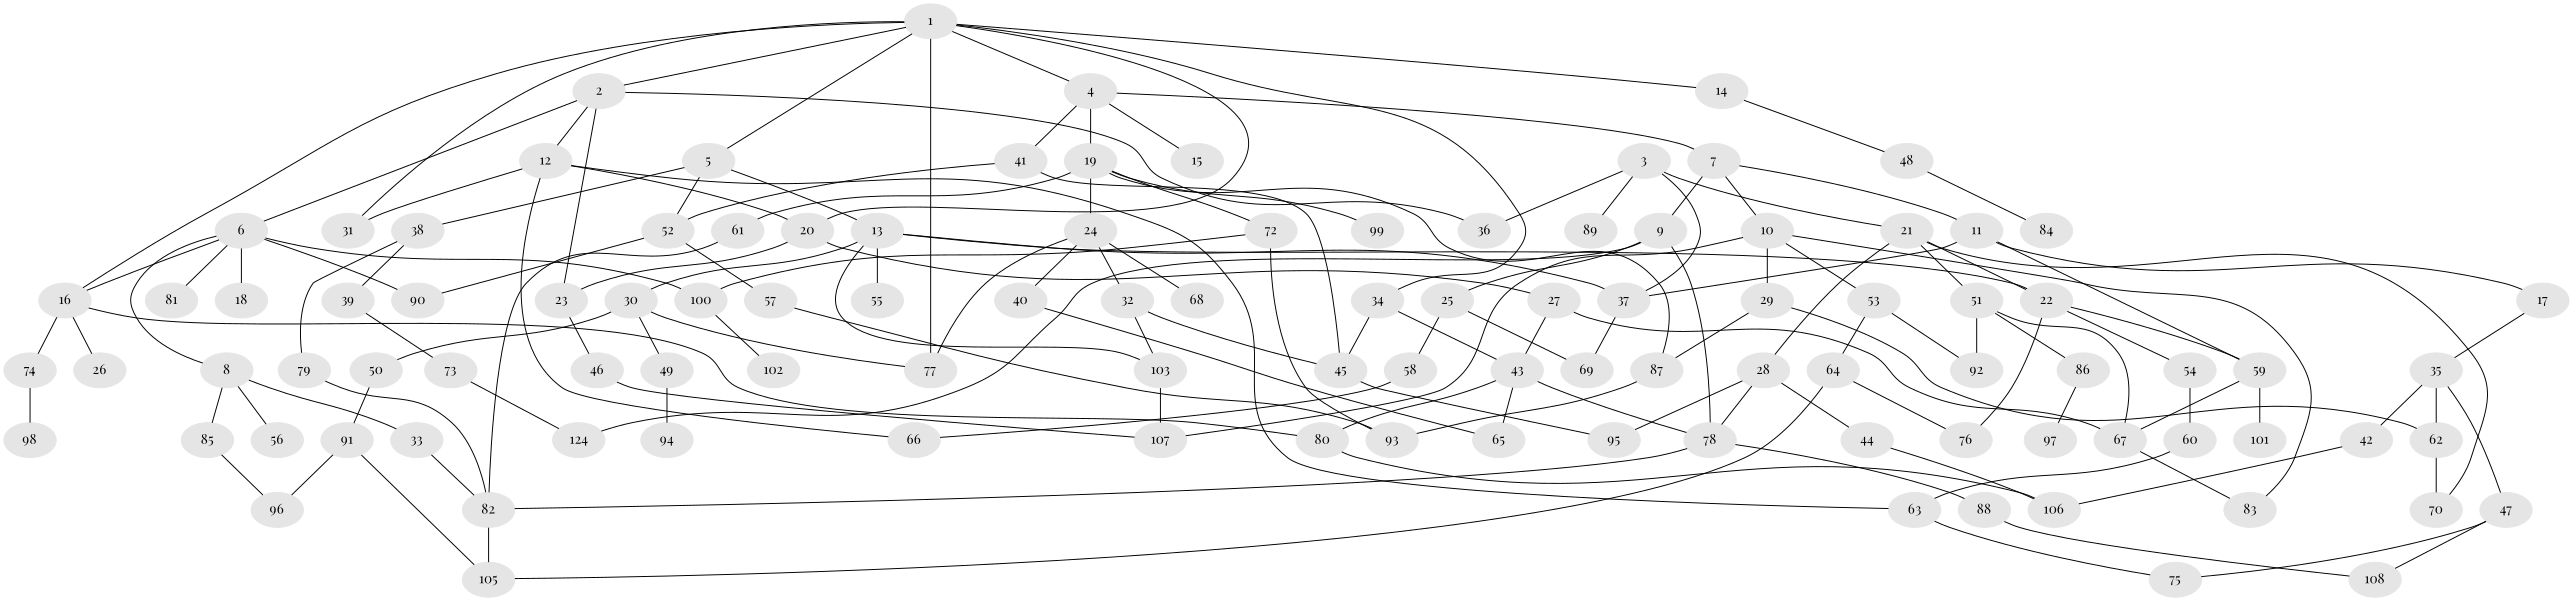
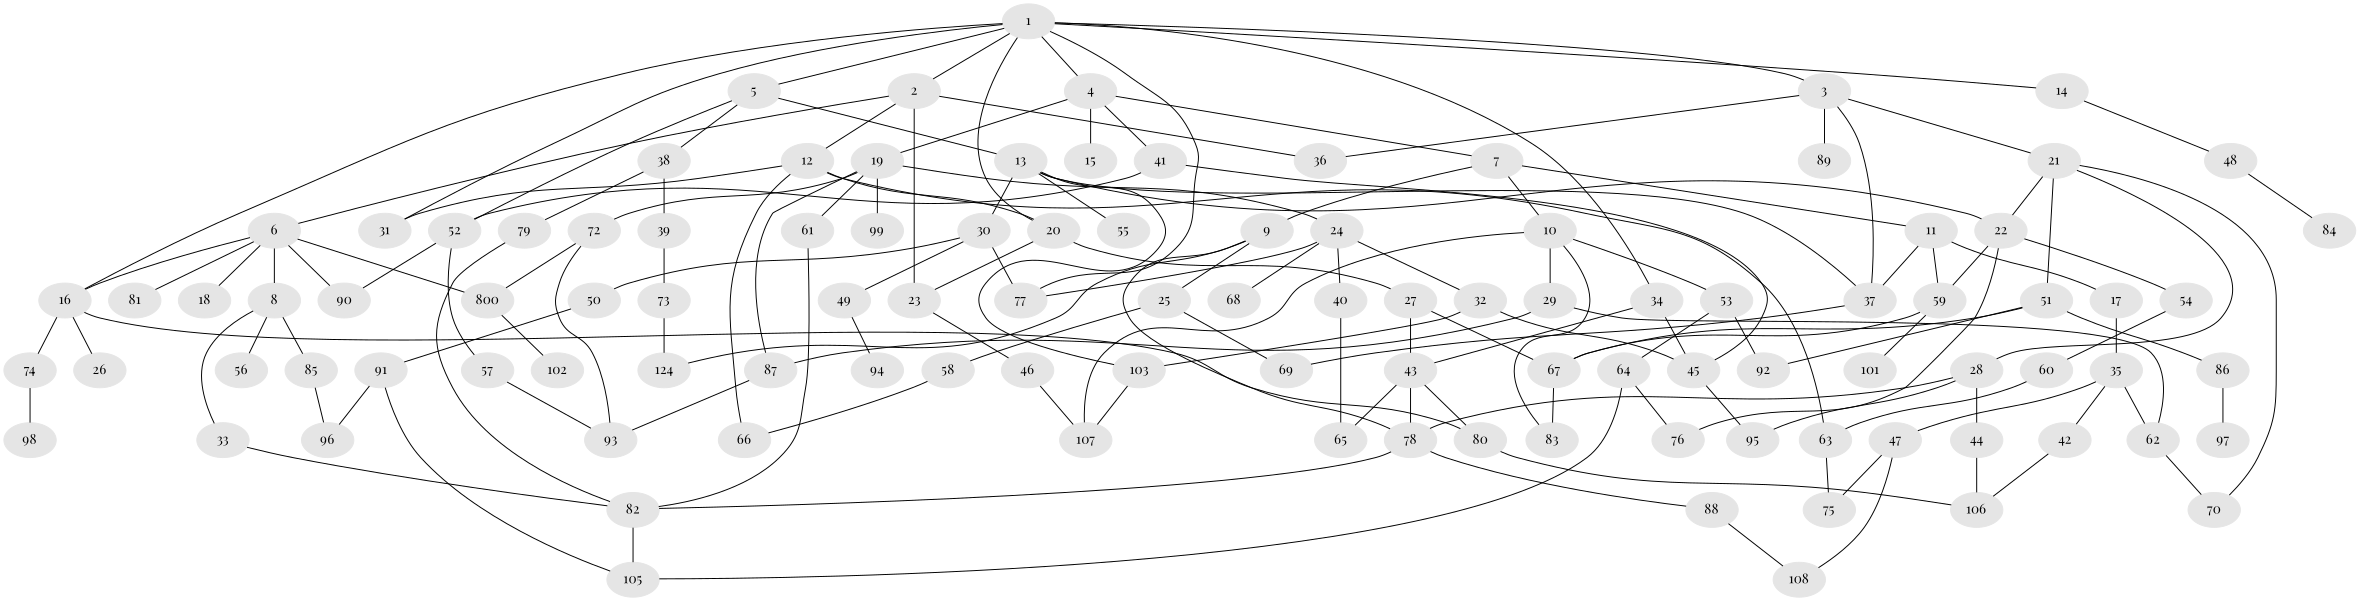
none -> (1431, 38)
(701, 301) -> (488, 301)
